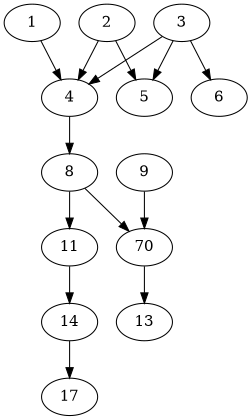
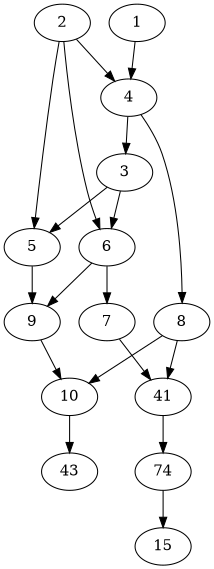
(132, 56) -> (127, 130)
none -> (75, 131)
(70, 247) -> (163, 397)
(144, 247) -> (70, 397)
none -> (32, 280)
none -> (73, 281)
(70, 322) -> (163, 472)
none -> (107, 322)
(144, 322) -> (70, 472)
(70, 397) -> (163, 546)
